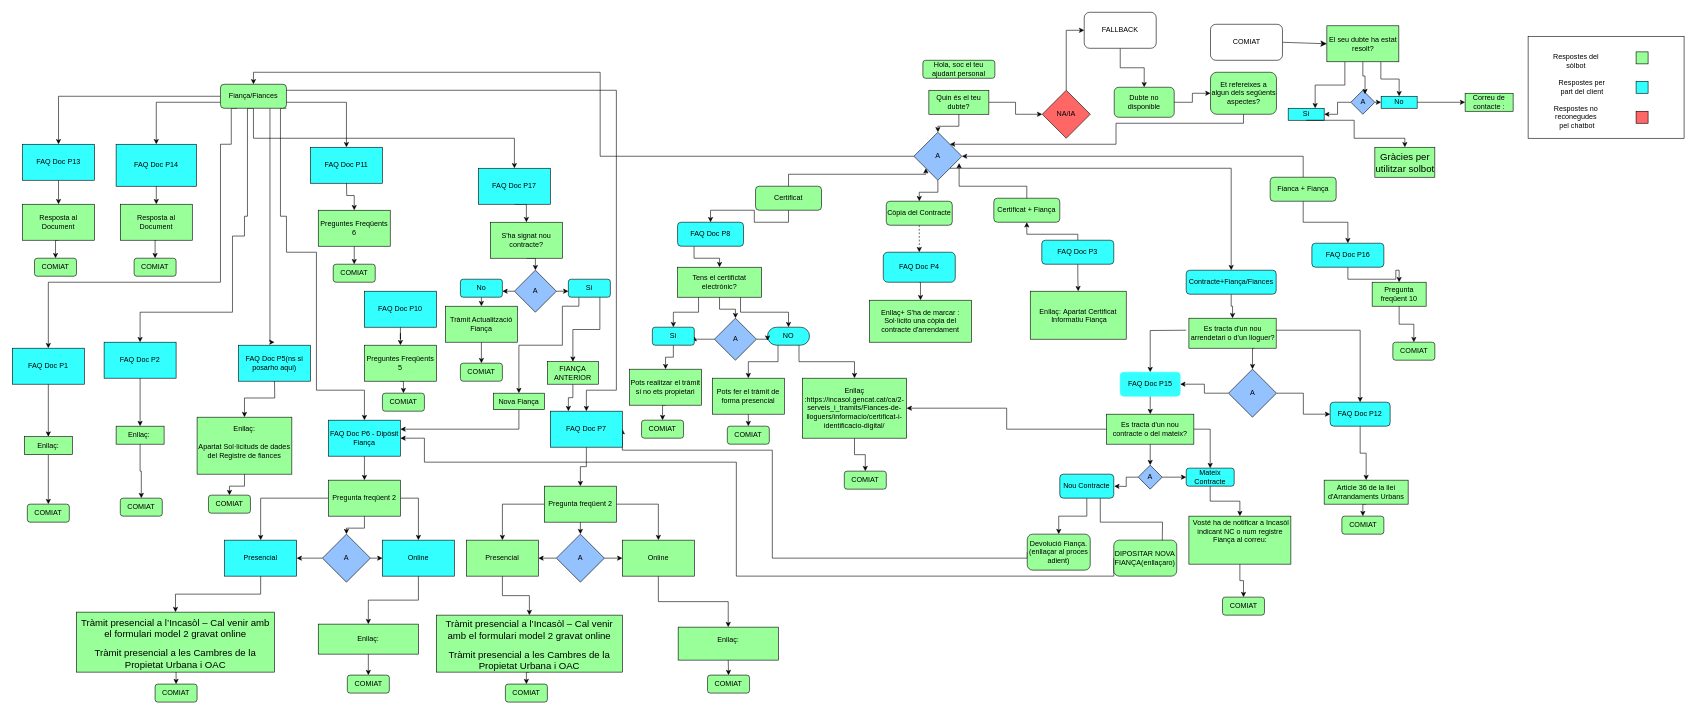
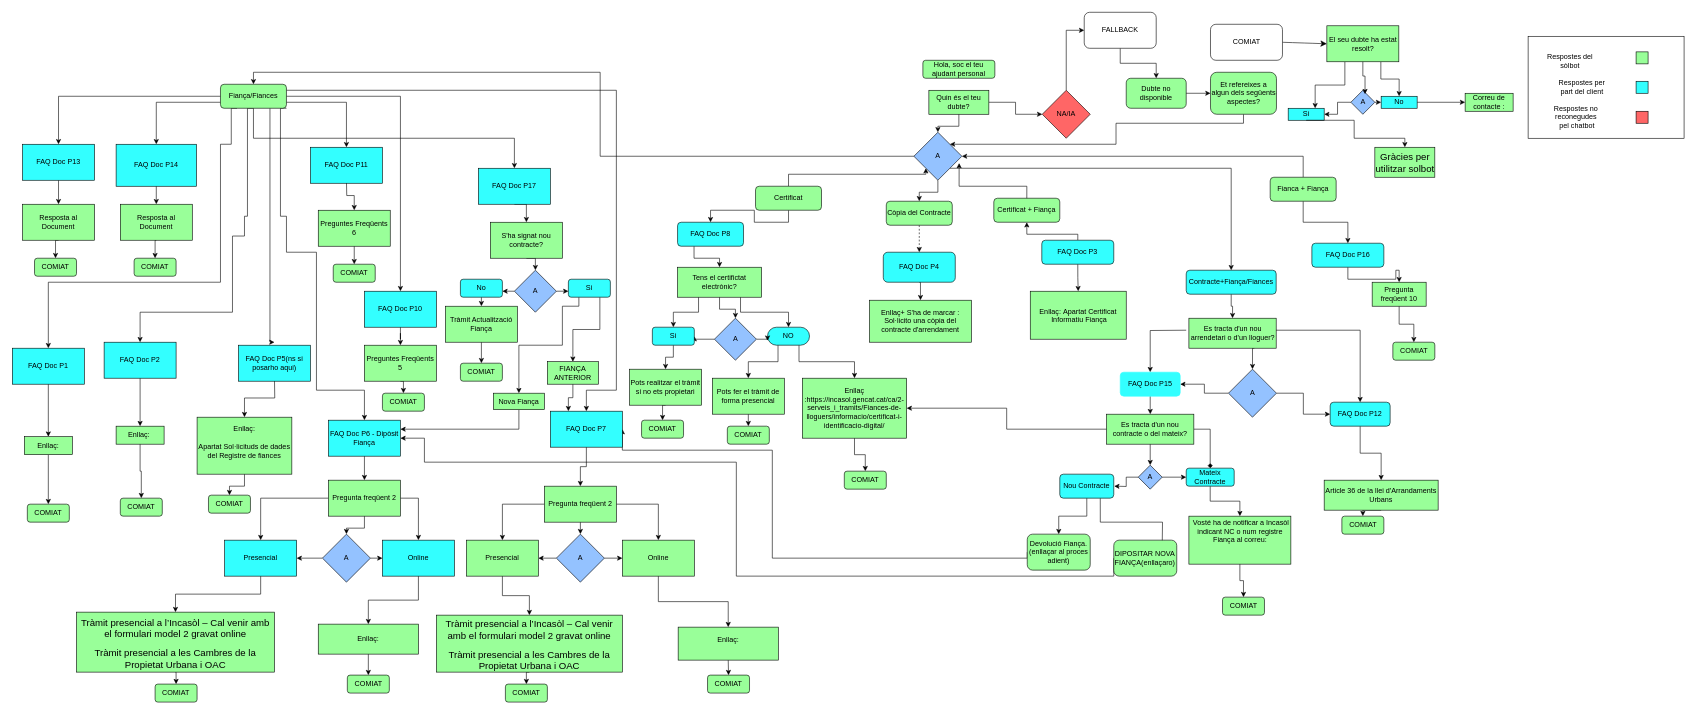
(1577, 61) -> (1571, 61)
(1145, 102) -> (1157, 93)
none -> (401, 190)
(1211, 462) -> (1211, 462)
(1367, 492) -> (1382, 495)
